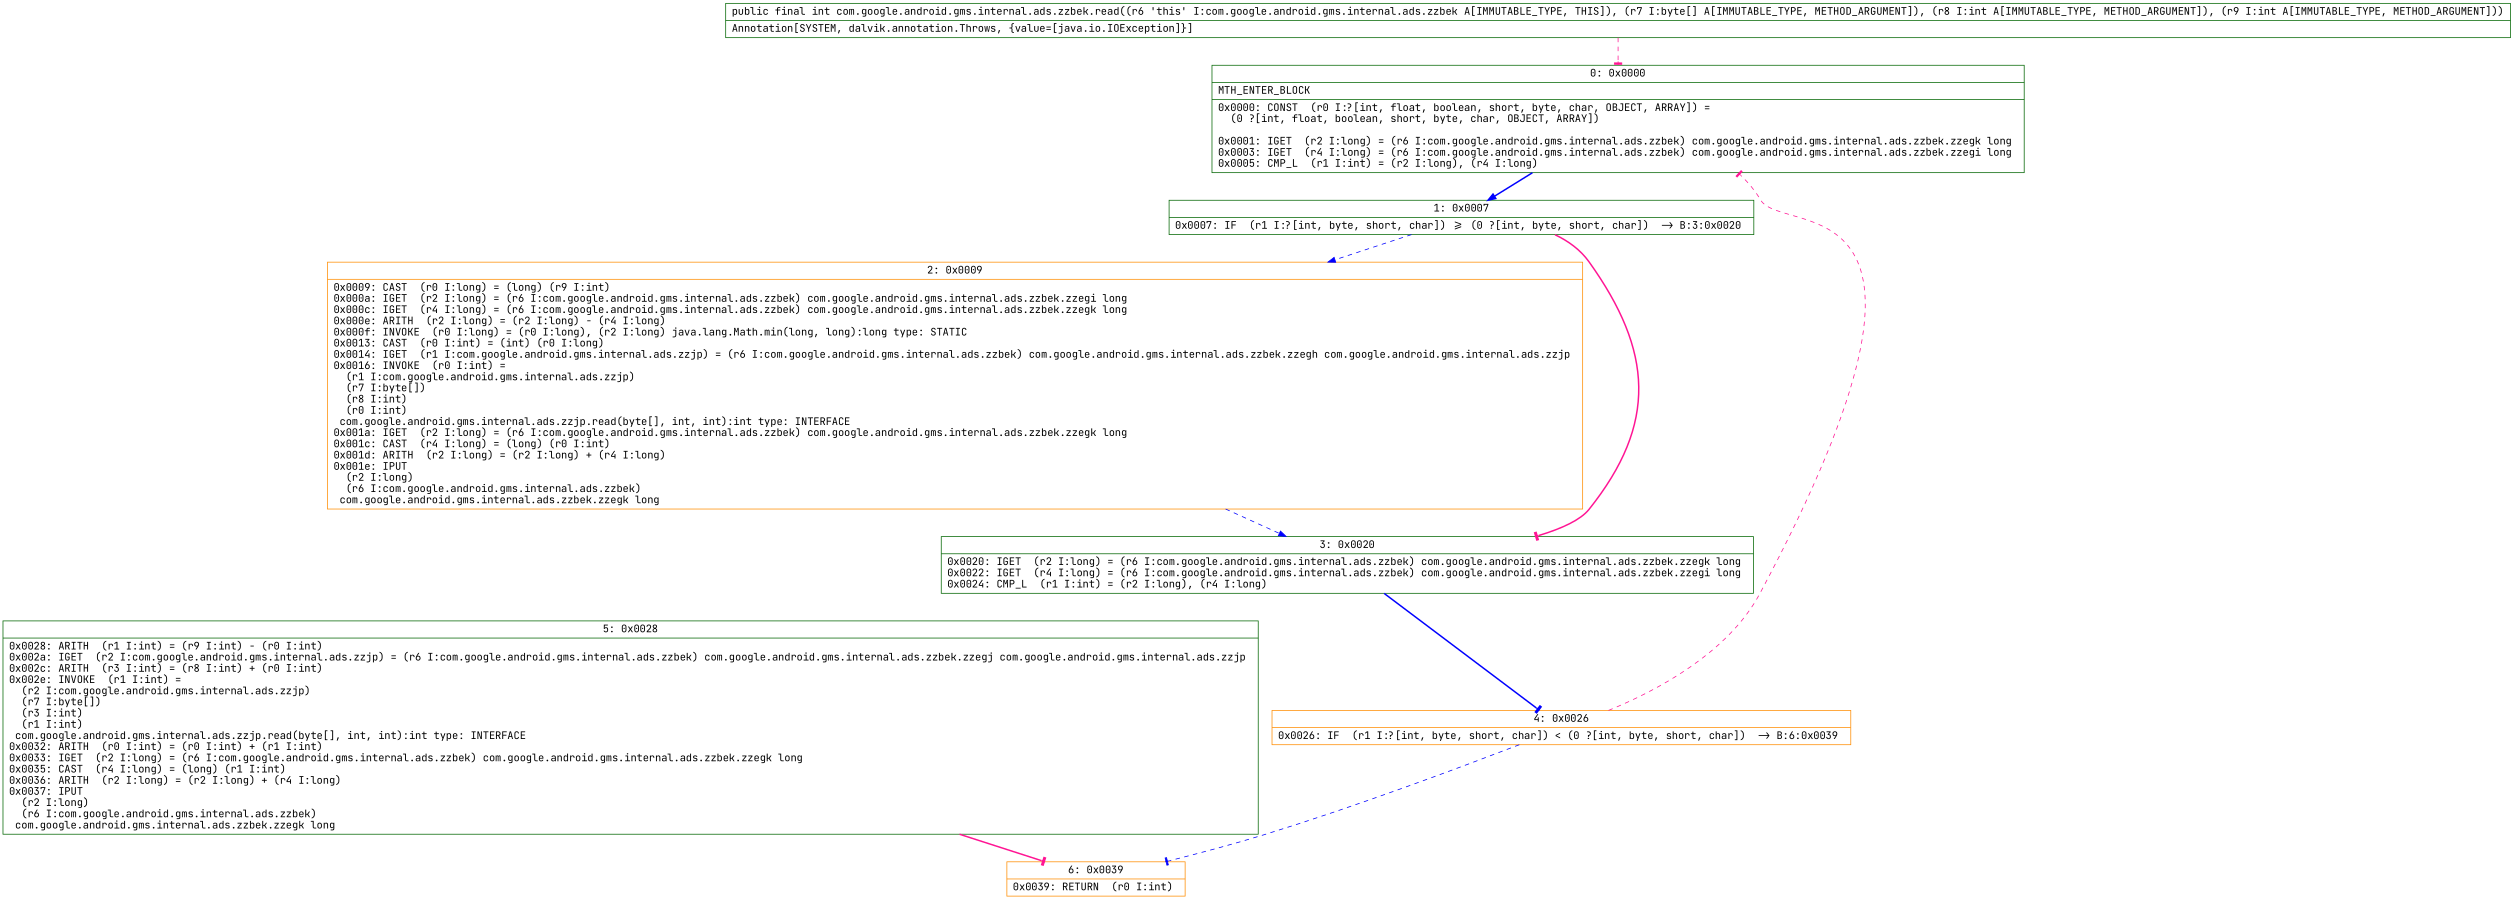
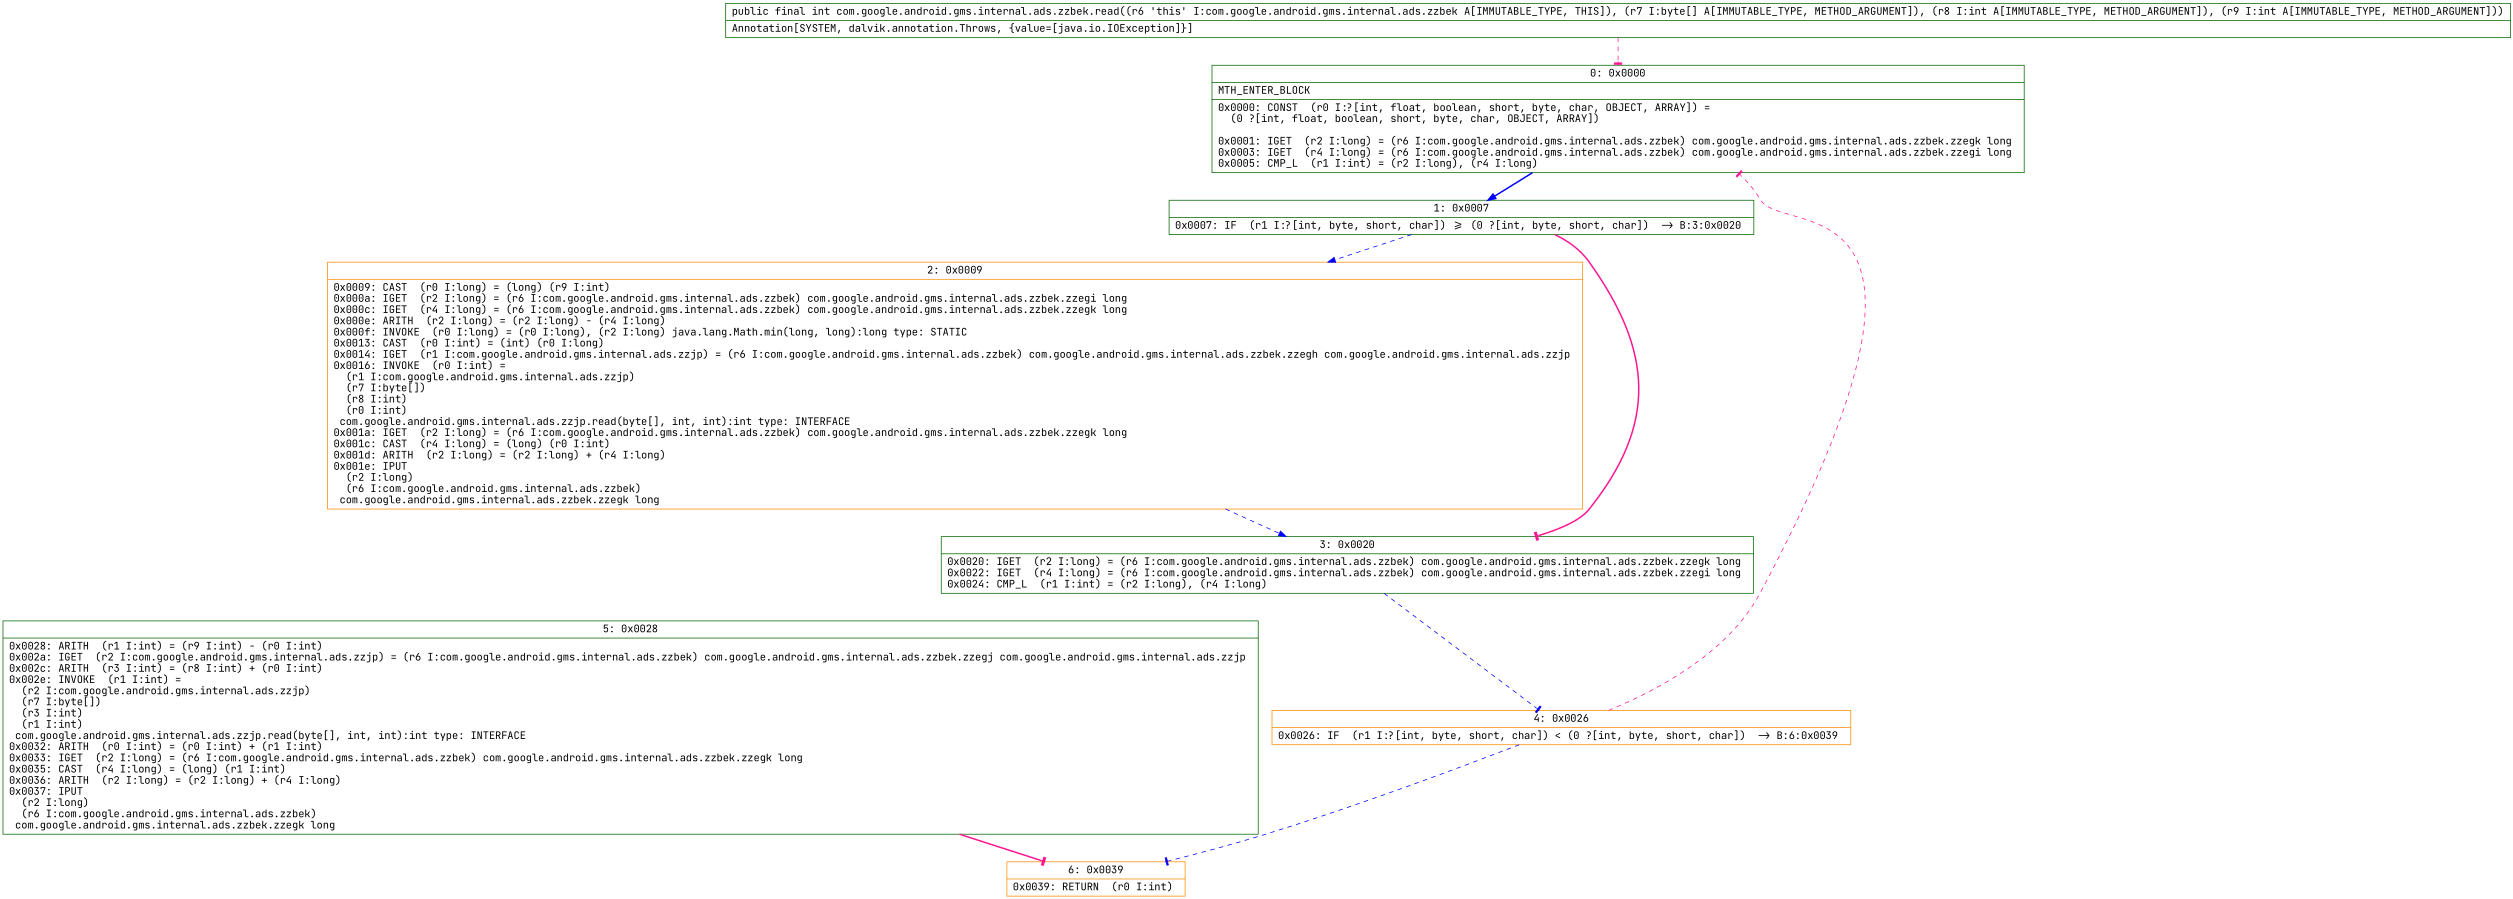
(1460, 651) -> (1460, 651)
